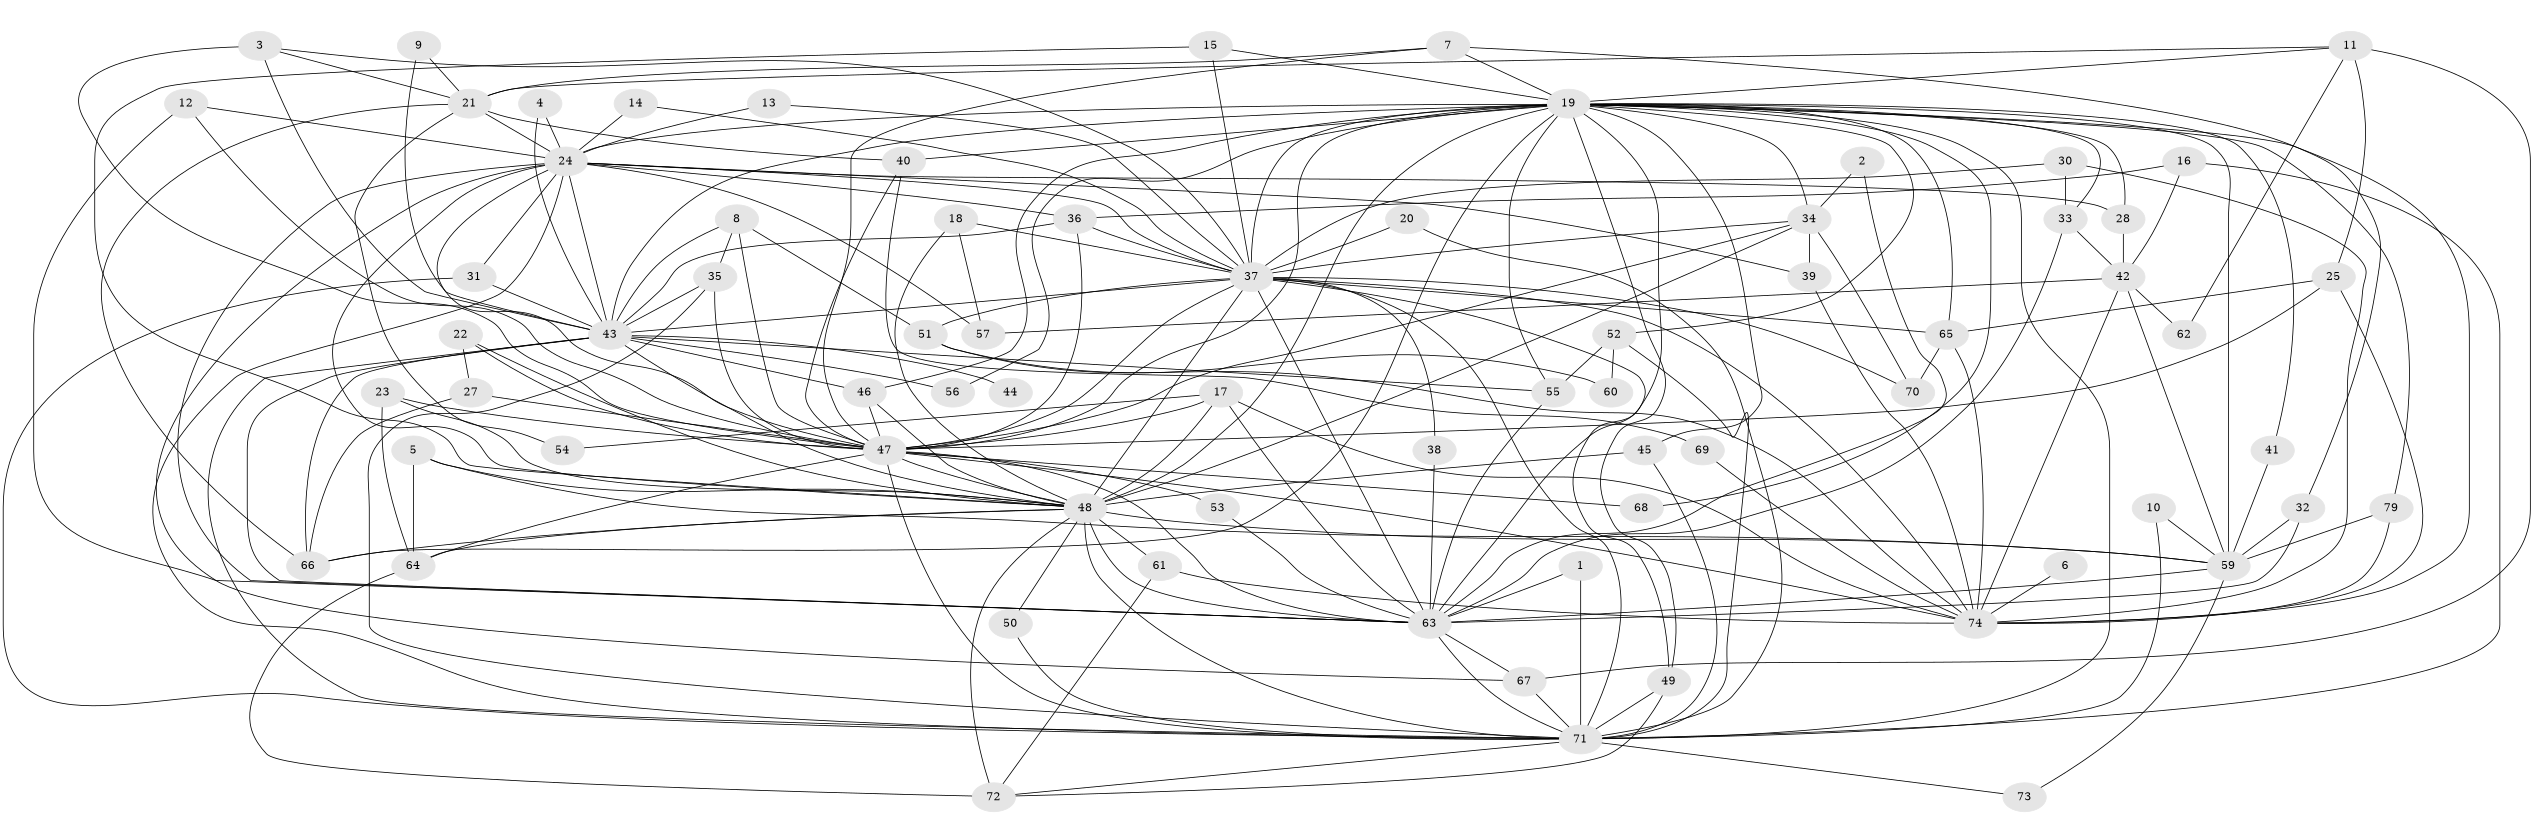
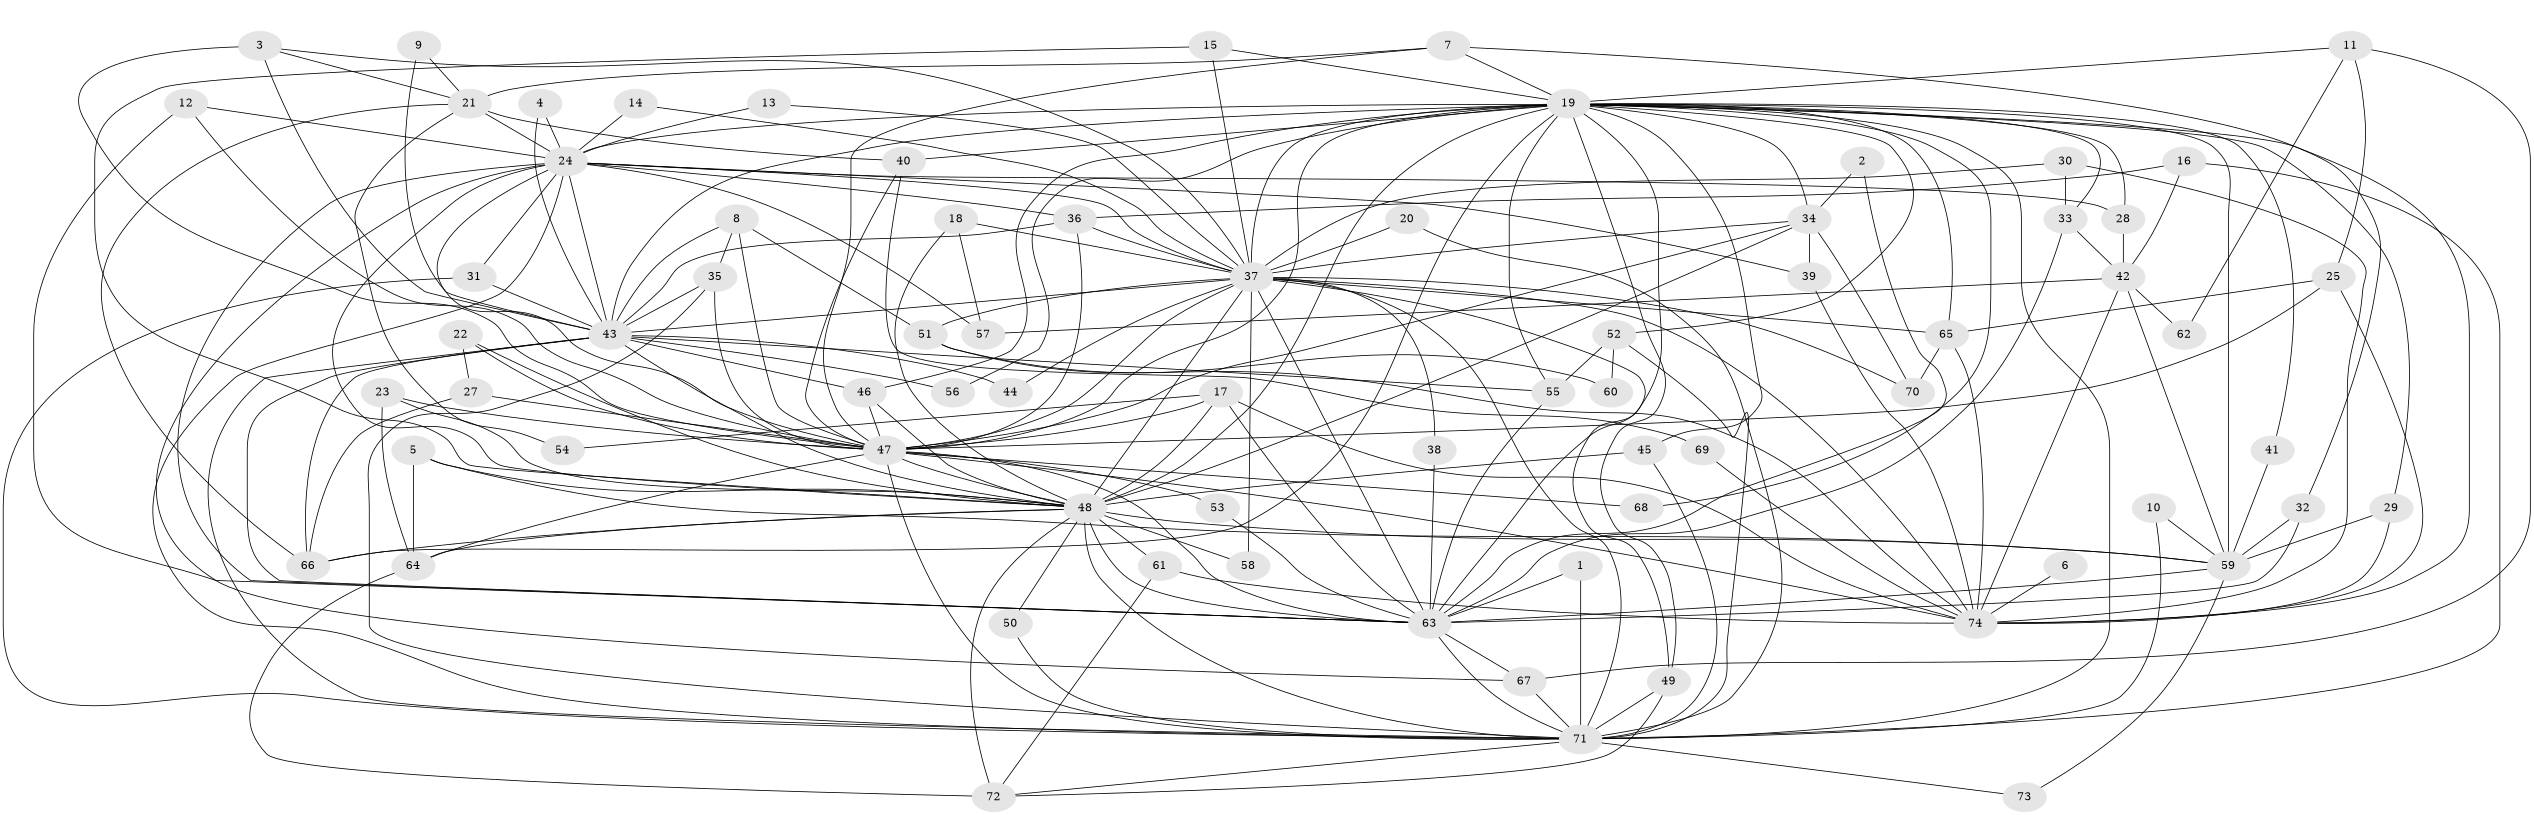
(1408, 63) -> none
none -> (1136, 321)
(2391, 508) -> (2391, 508)
none -> (1248, 566)
